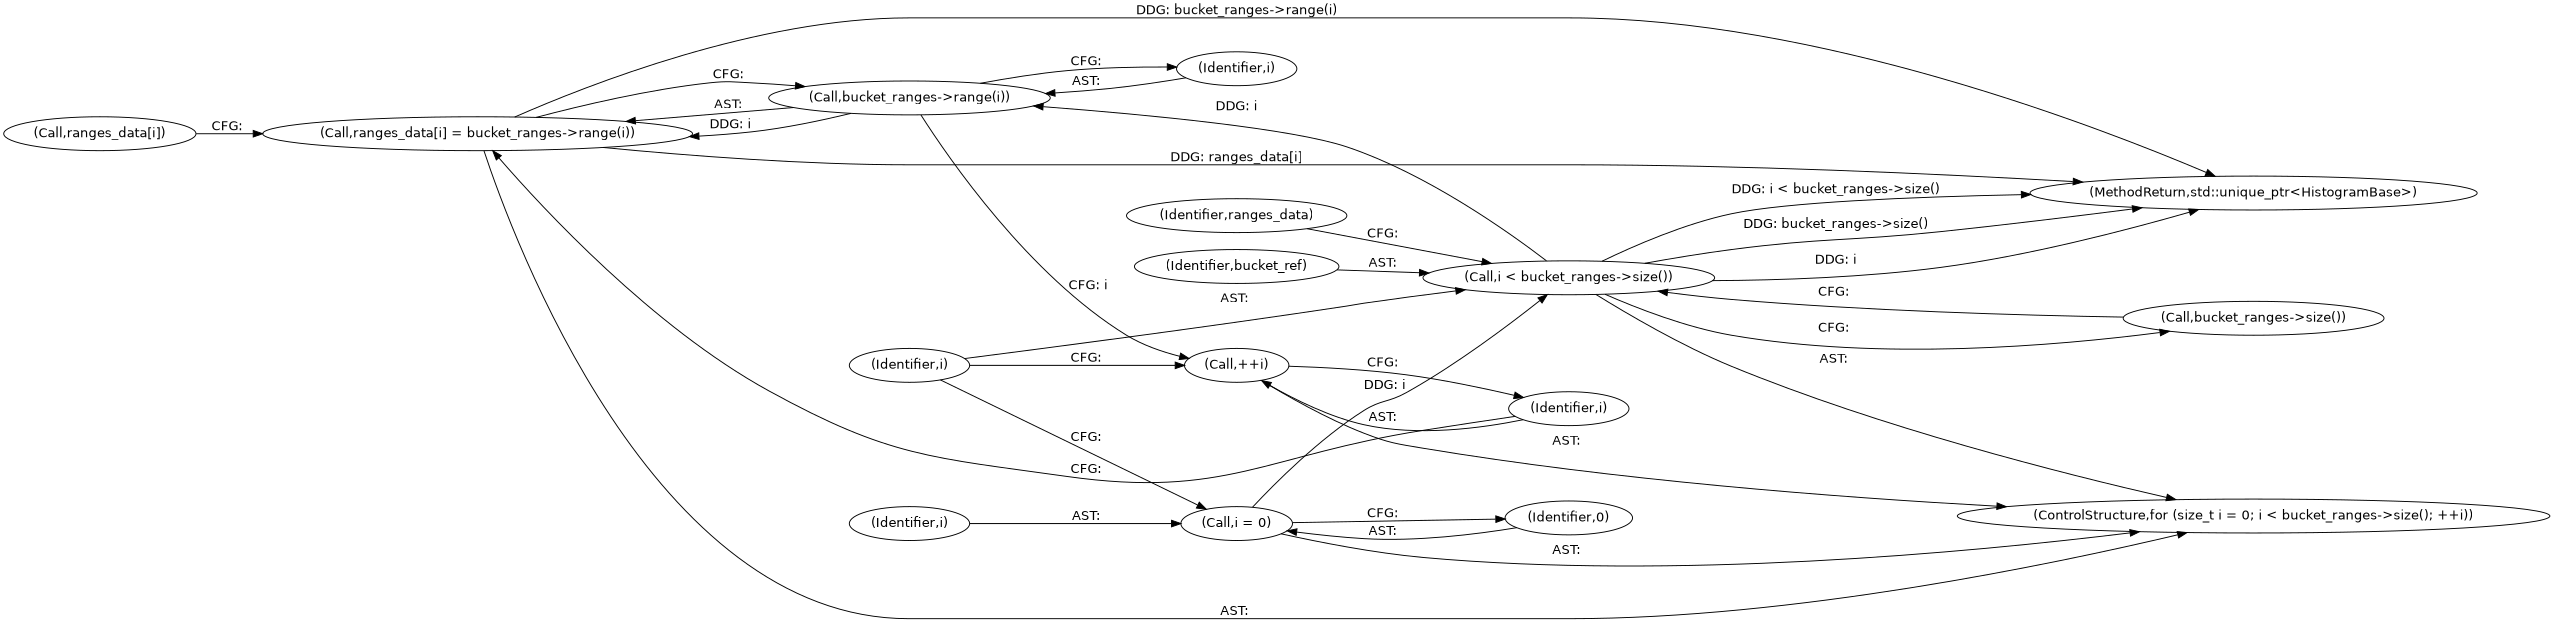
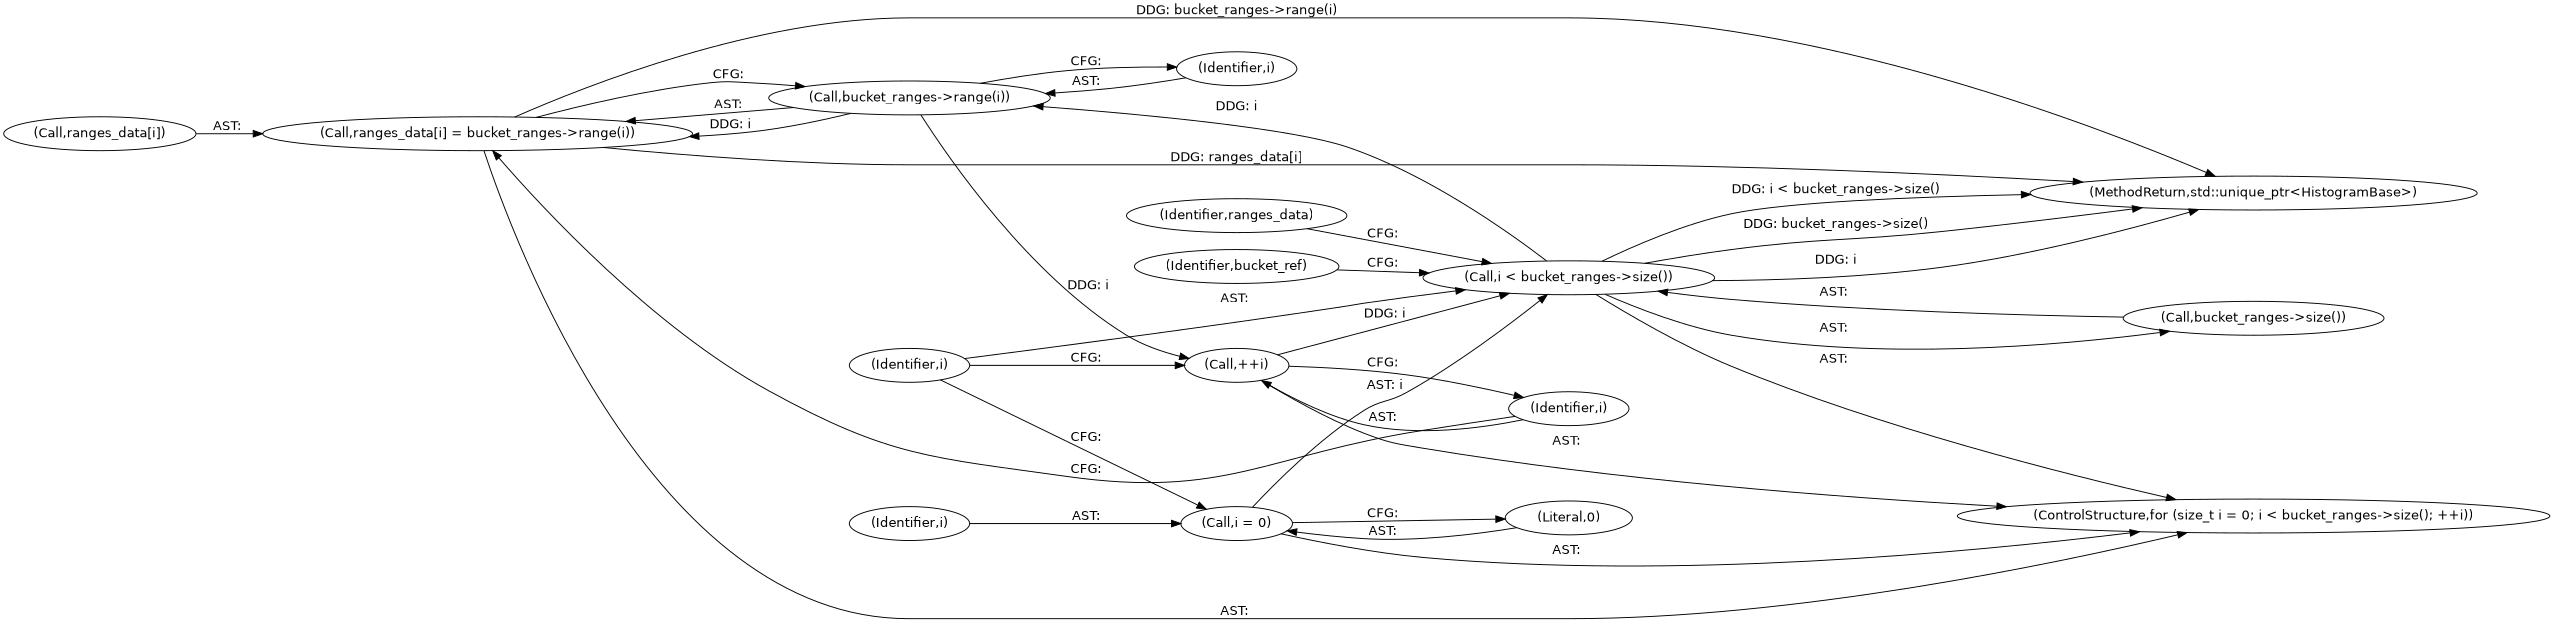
(229, 127) -> (229, 127)
(1385, 263) -> (1385, 263)
(1088, 286) -> (1088, 286)
(1836, 292) -> (1836, 292)
none -> (1389, 325)
(1836, 328) -> (1836, 328)
(1385, 386) -> (1385, 386)
(1569, 518) -> (1569, 518)
